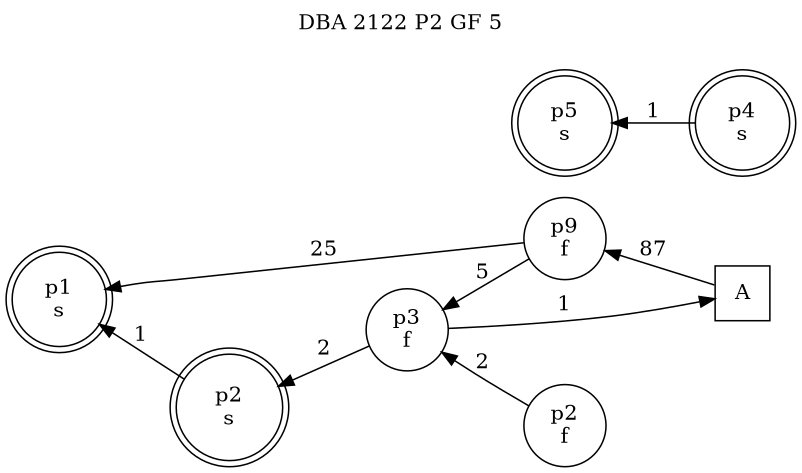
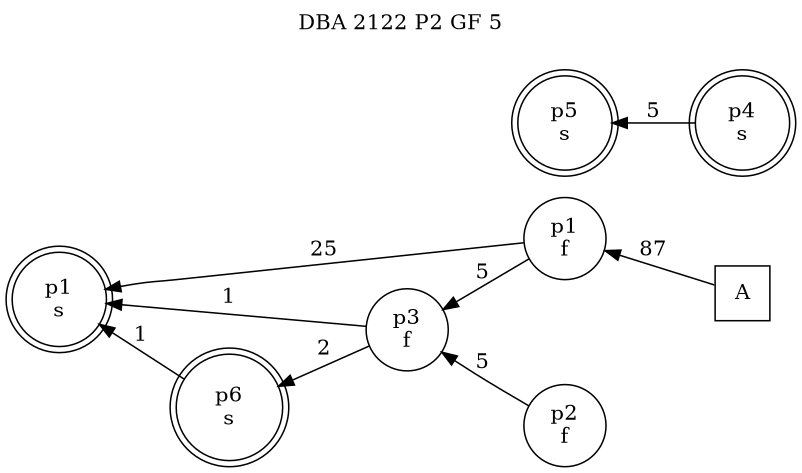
(654, 112) -> (654, 112)
(565, 239) -> (565, 239)
(574, 320) -> (244, 316)
(483, 363) -> (483, 363)
(229, 407) -> (229, 407)
